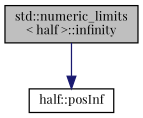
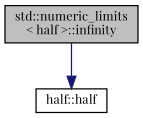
(71, 101) -> (71, 101)
